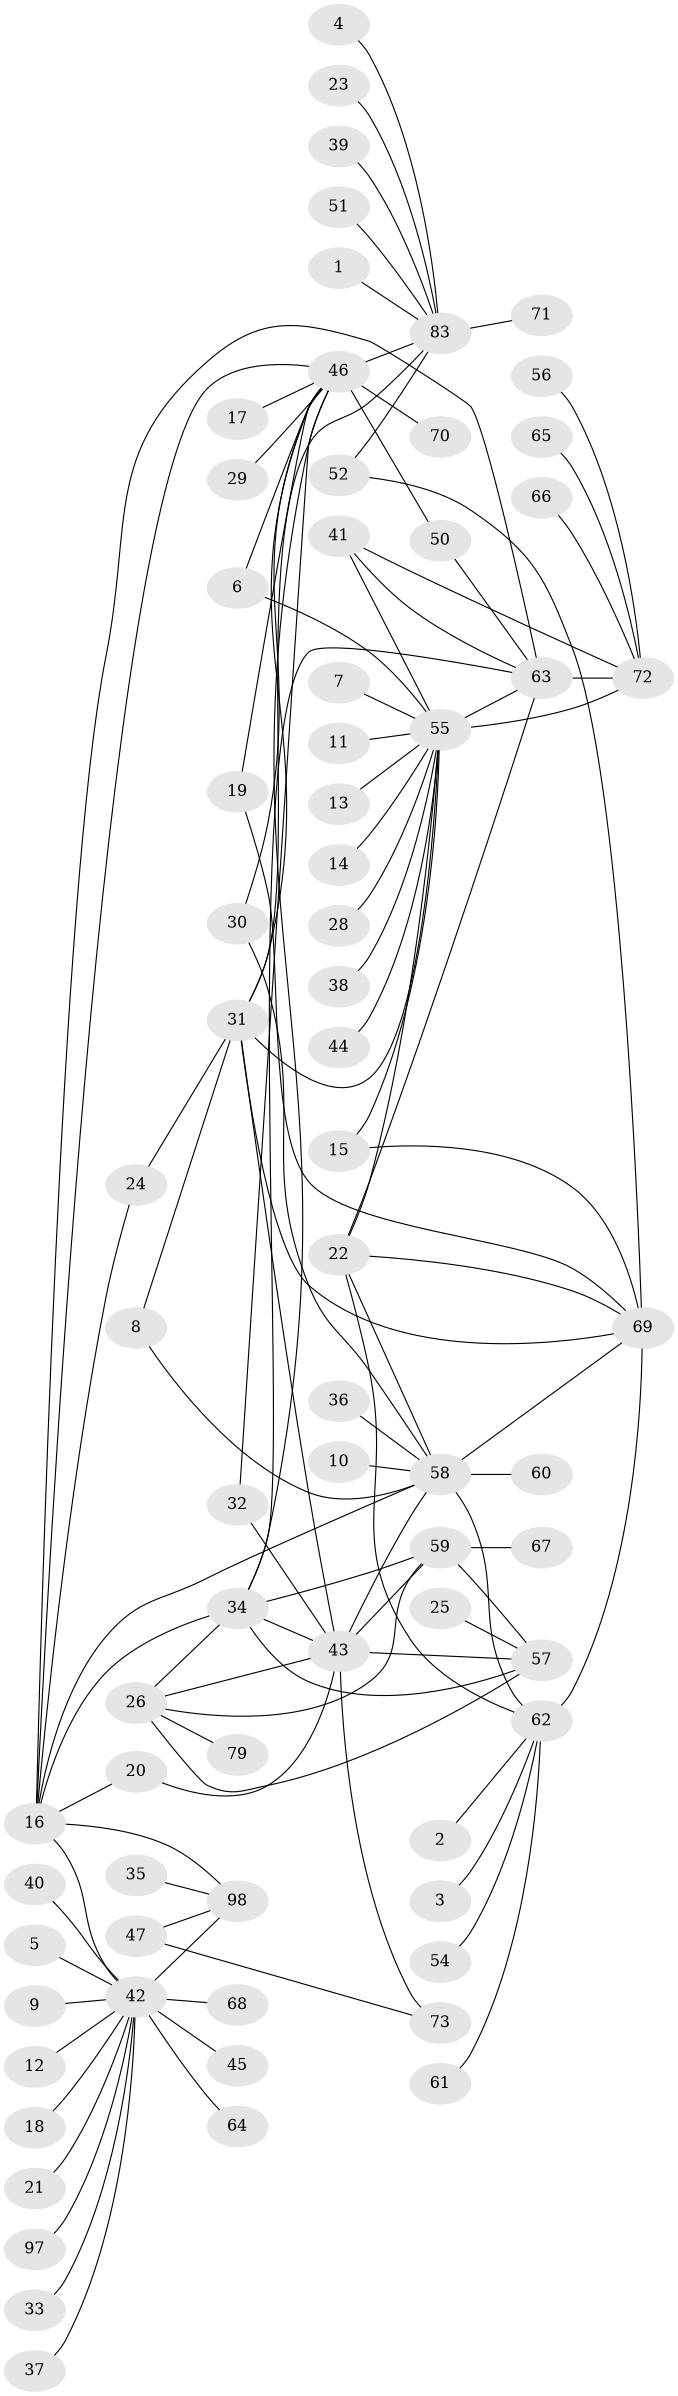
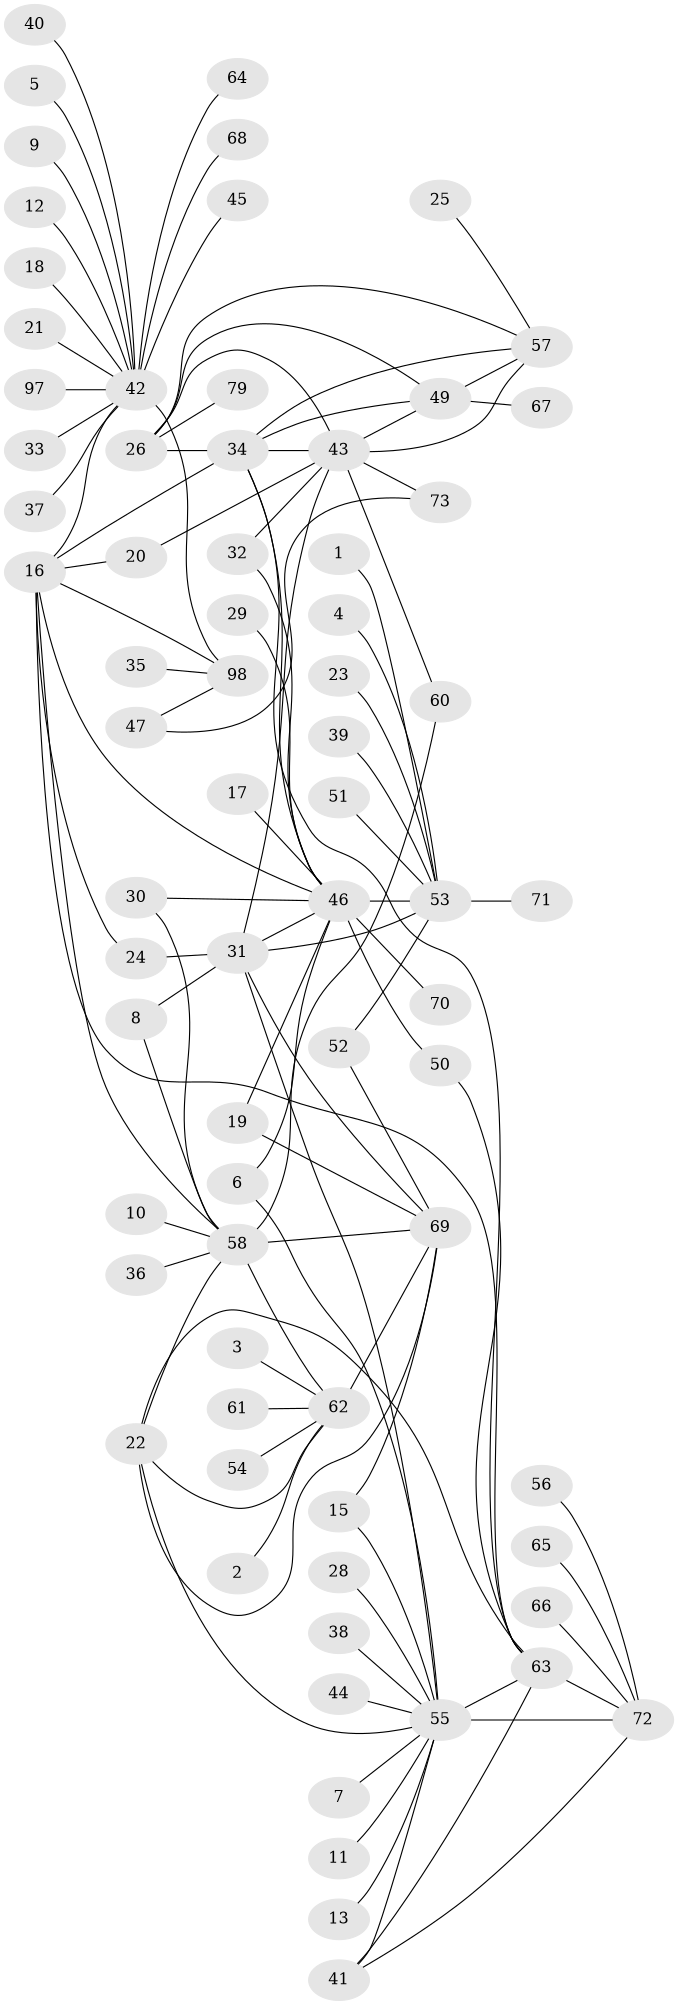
(440, 333) -> (440, 901)
(339, 865) -> none
(440, 1548) -> (440, 399)
(387, 1557) -> (390, 576)
